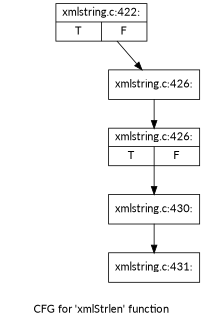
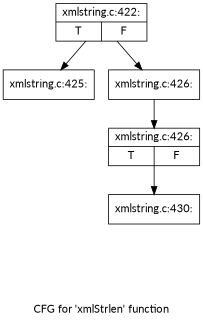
none -> (49, 85)
(154, 268) -> none
